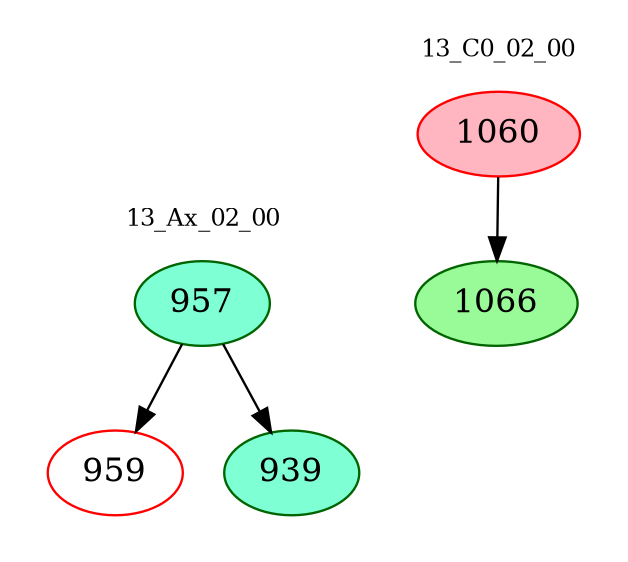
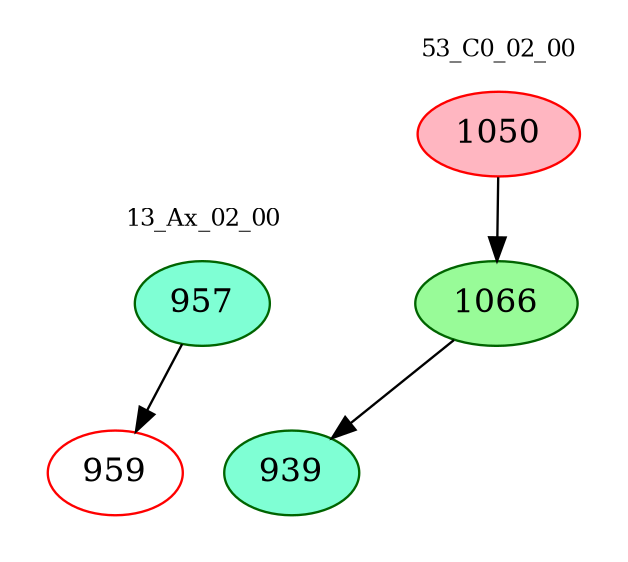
(499, 51) -> (499, 51)
(499, 134) -> (499, 134)
(241, 378) -> (402, 382)
